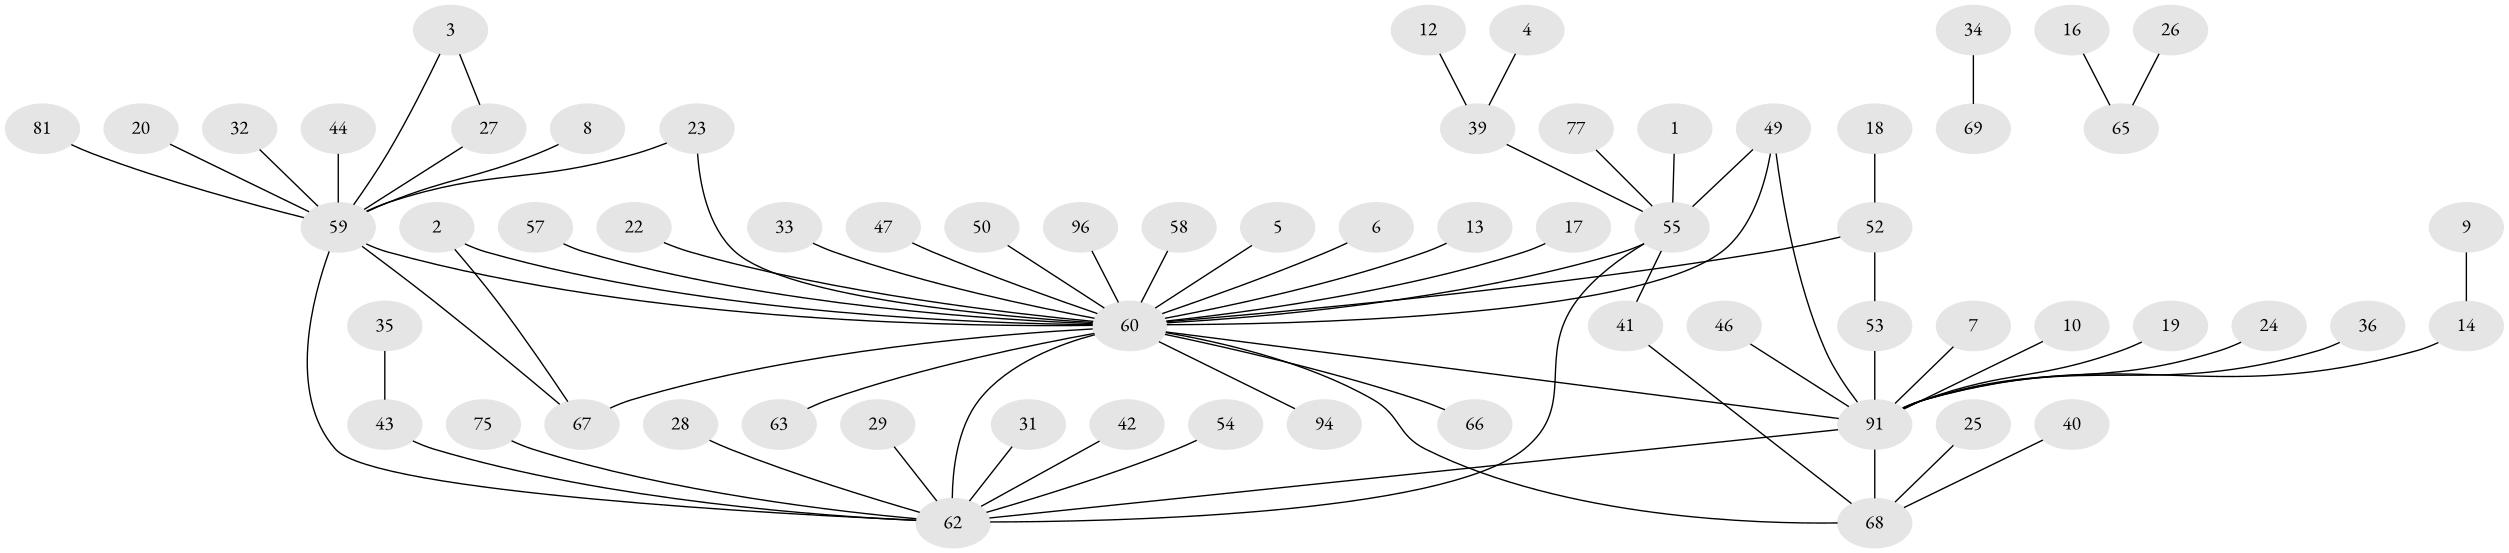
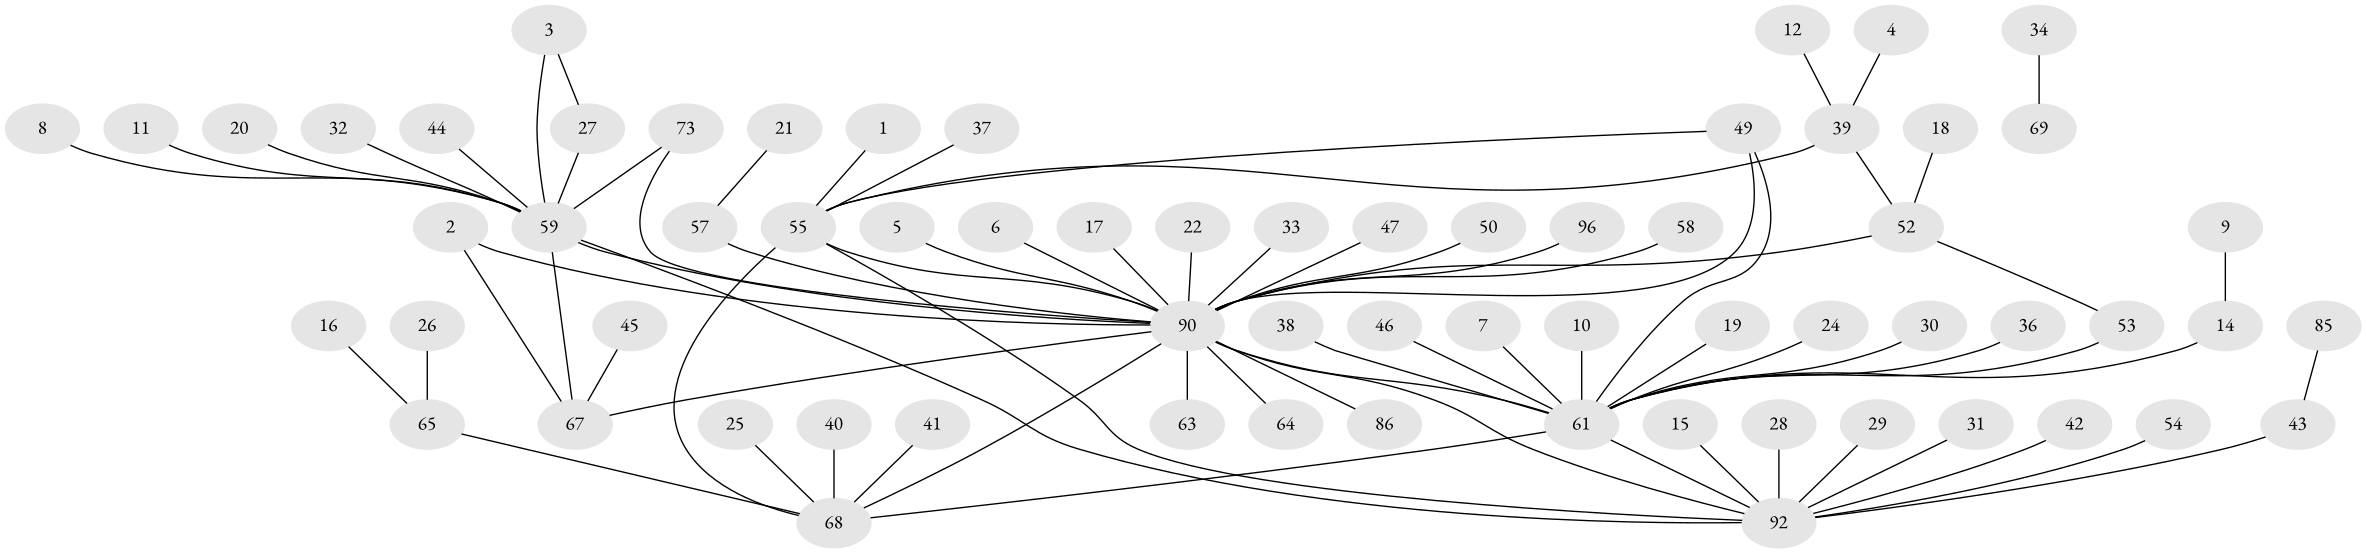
(42, 129) -> (141, 129)
(697, 129) -> (686, 129)
none -> (785, 129)
(1576, 129) -> (982, 129)
none -> (1874, 178)
(1475, 227) -> none
(1649, 276) -> (676, 390)
(385, 326) -> (2324, 326)
none -> (630, 326)
(1130, 326) -> (1187, 326)
none -> (1286, 326)
none -> (1930, 326)
(483, 425) -> (1680, 425)
(1324, 425) -> (1286, 425)
(1475, 425) -> (1385, 425)
(1875, 425) -> (1582, 425)
none -> (631, 474)
(953, 523) -> (1779, 523)
